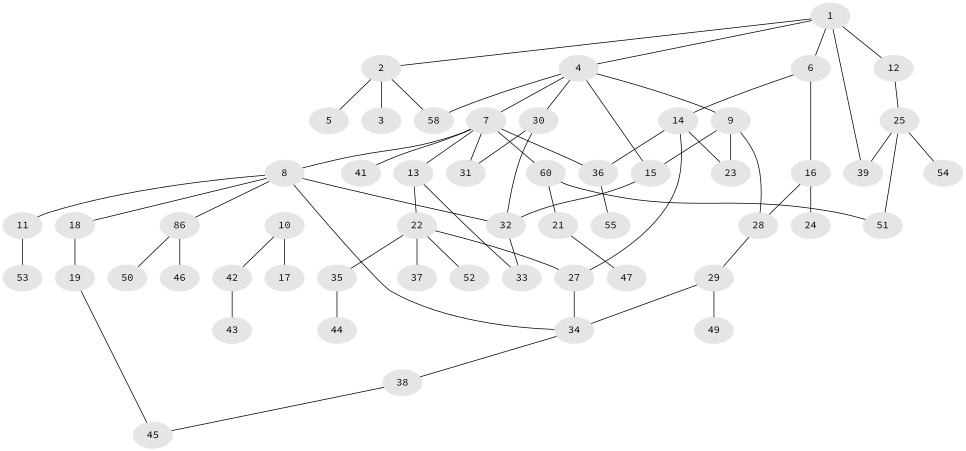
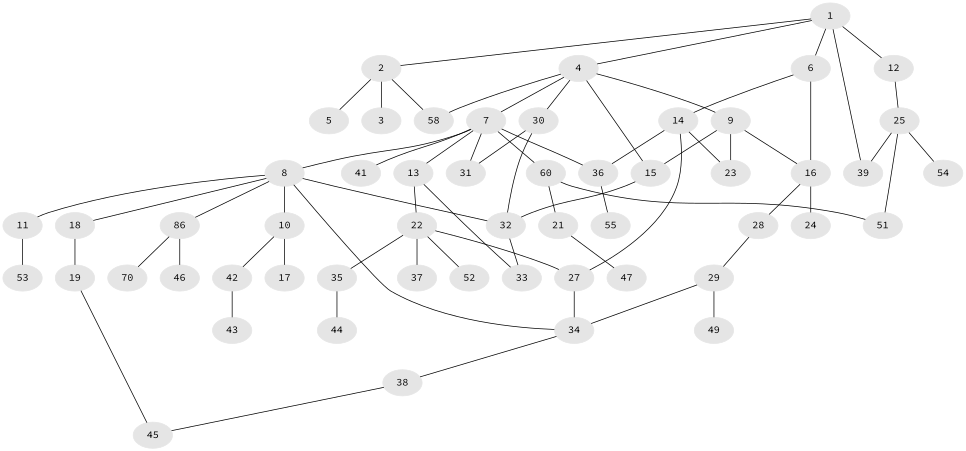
(759, 170) -> (771, 147)
none -> (285, 199)
(127, 278) -> (127, 278)
